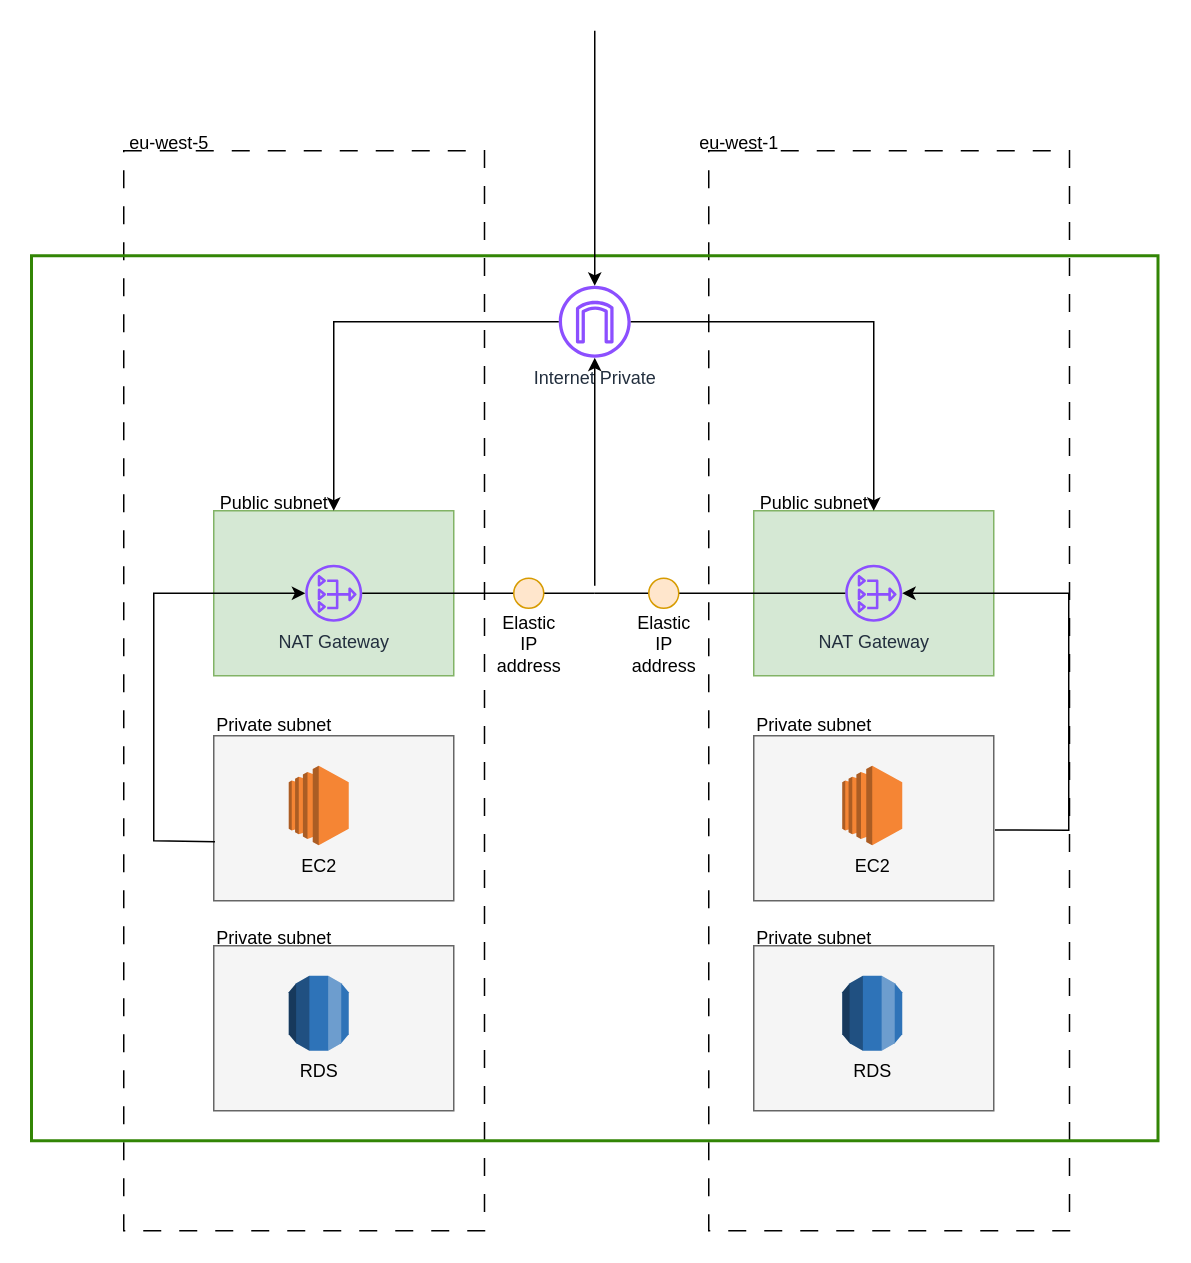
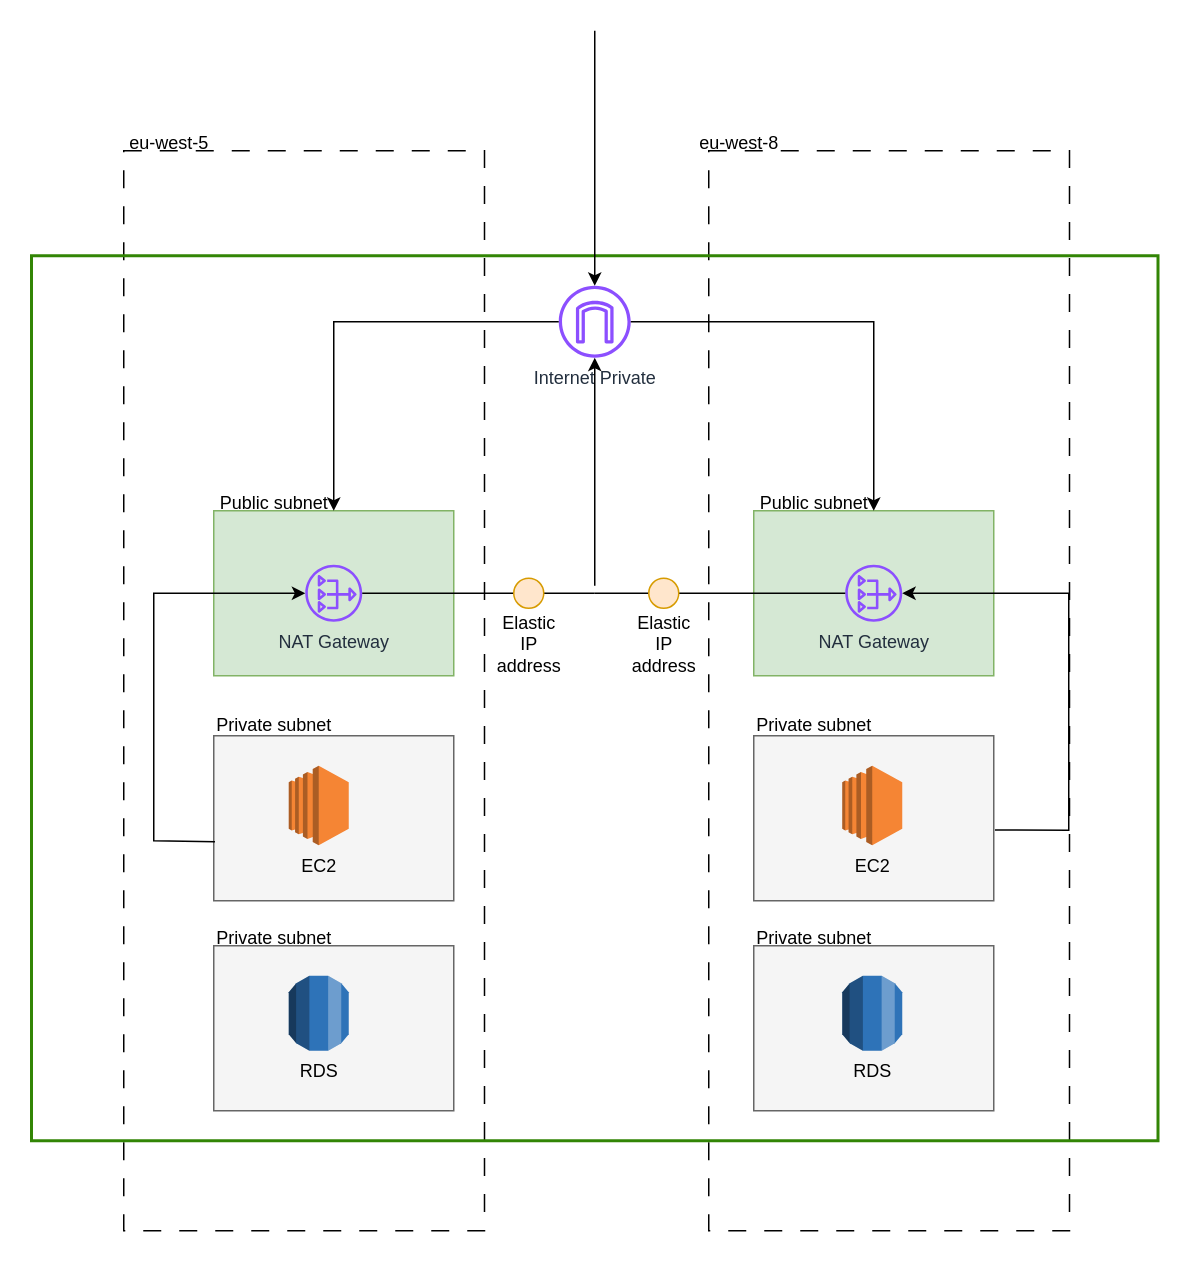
(740, 143) -> (740, 143)
